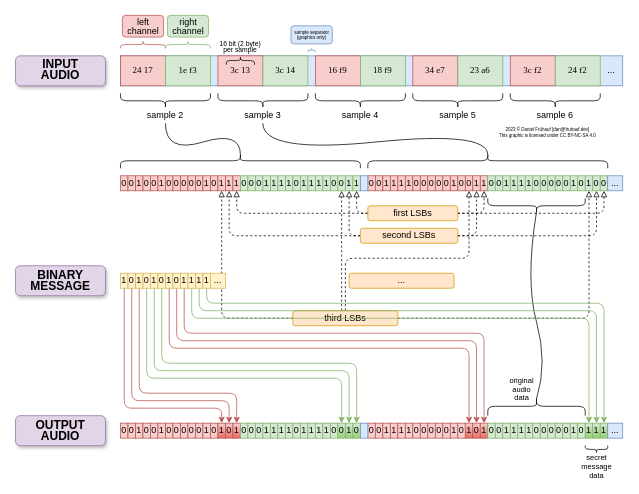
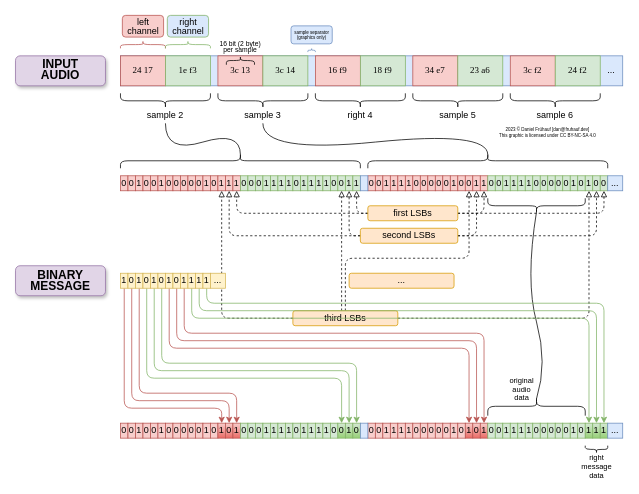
(188, 26) -> (188, 26)
(360, 116) -> (360, 116)
(60, 431) -> none
(597, 467) -> (597, 467)
